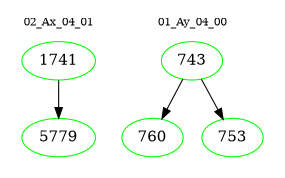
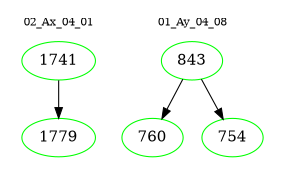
(193, 23) -> (193, 23)
(192, 61) -> (192, 61)
(59, 138) -> (59, 138)
(233, 138) -> (233, 138)
